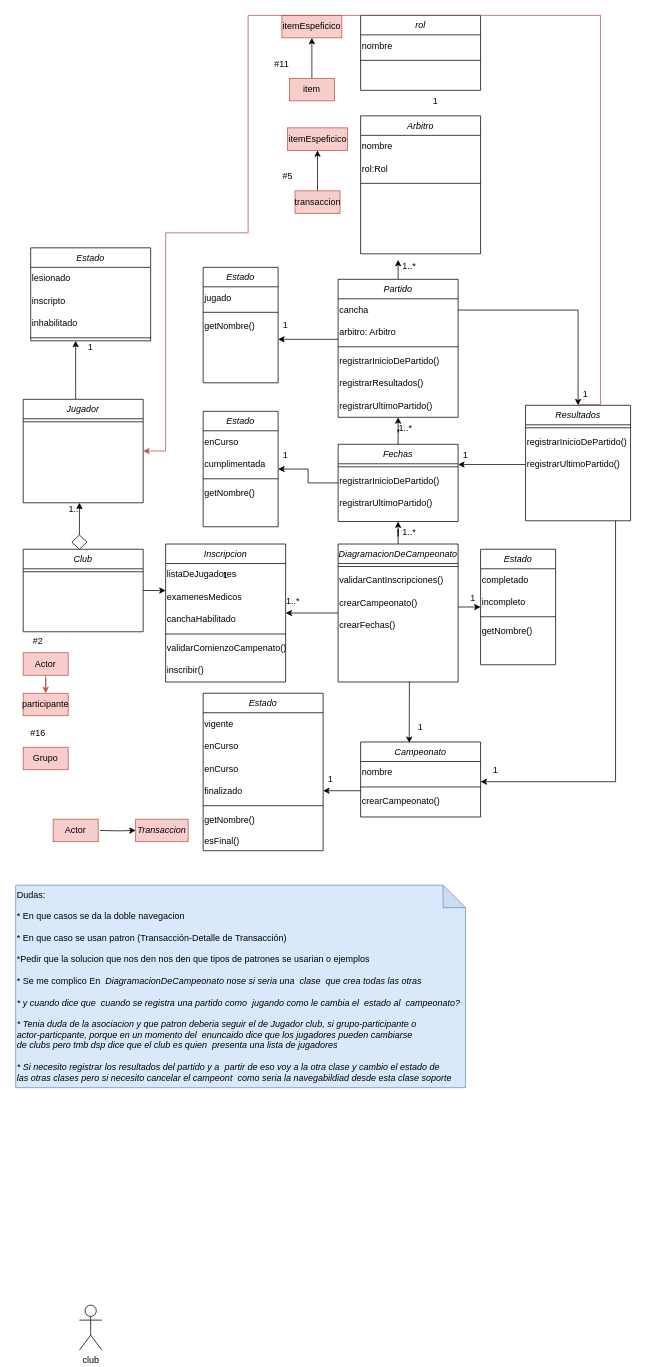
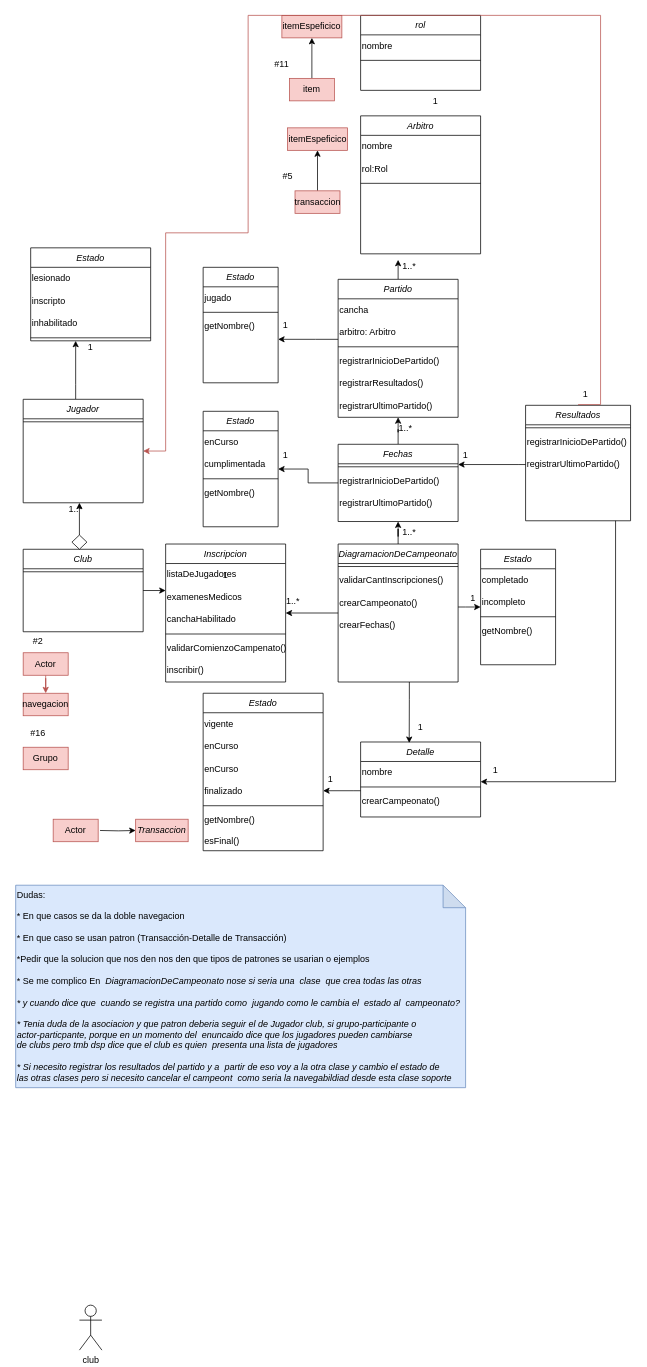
(577, 310) -> none
(45, 705) -> (45, 705)
(420, 752) -> (420, 752)
